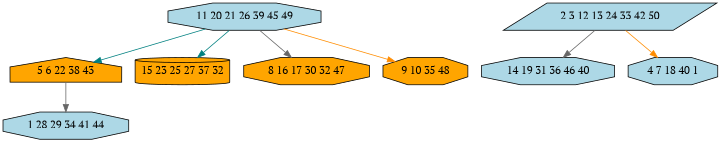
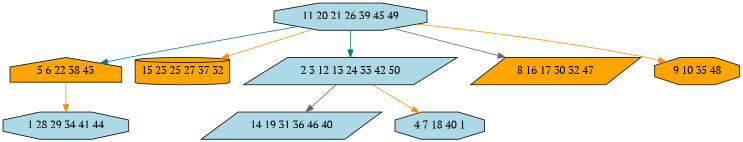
none -> (350, 40)
(216, 41) -> (271, 43)
(307, 71) -> (556, 71)
(548, 71) -> (291, 126)
(66, 93) -> (66, 93)
